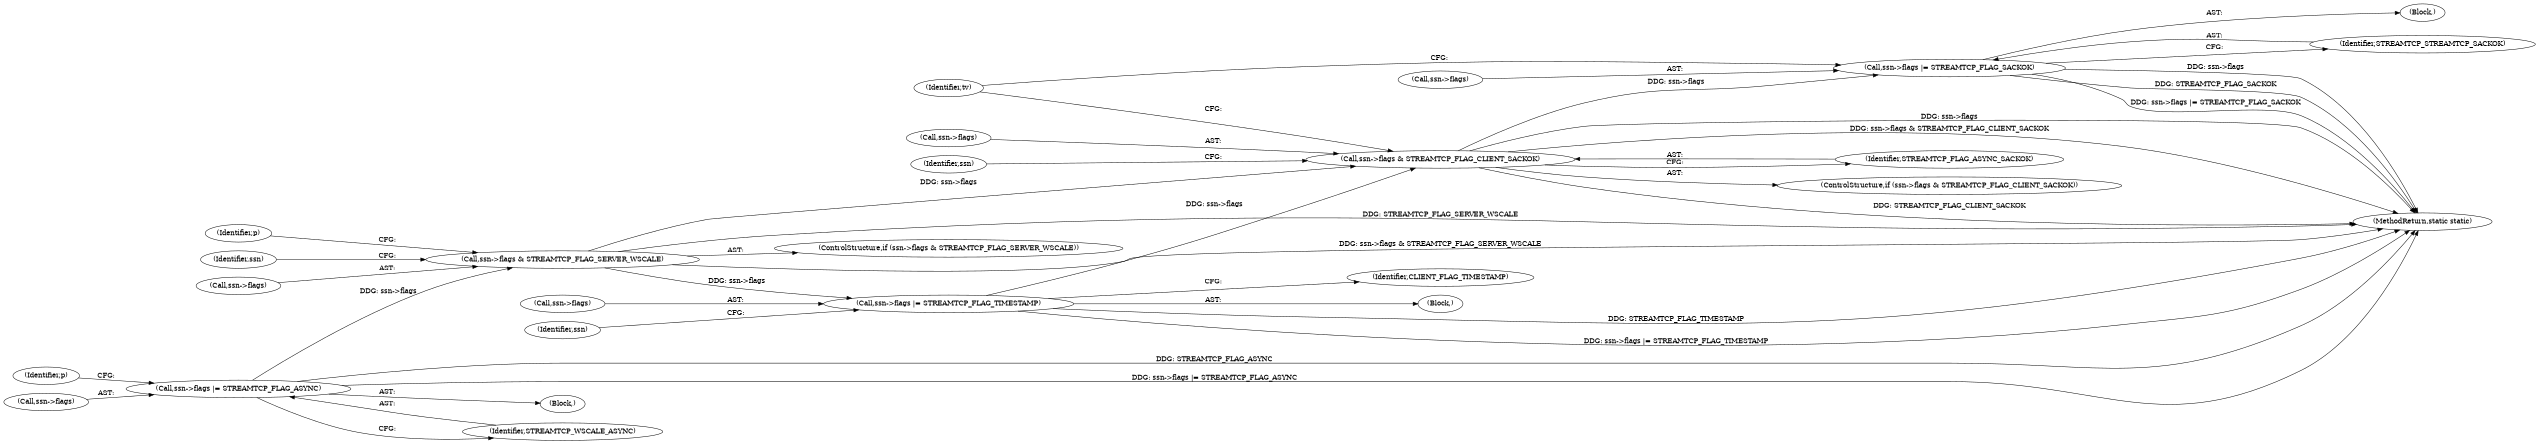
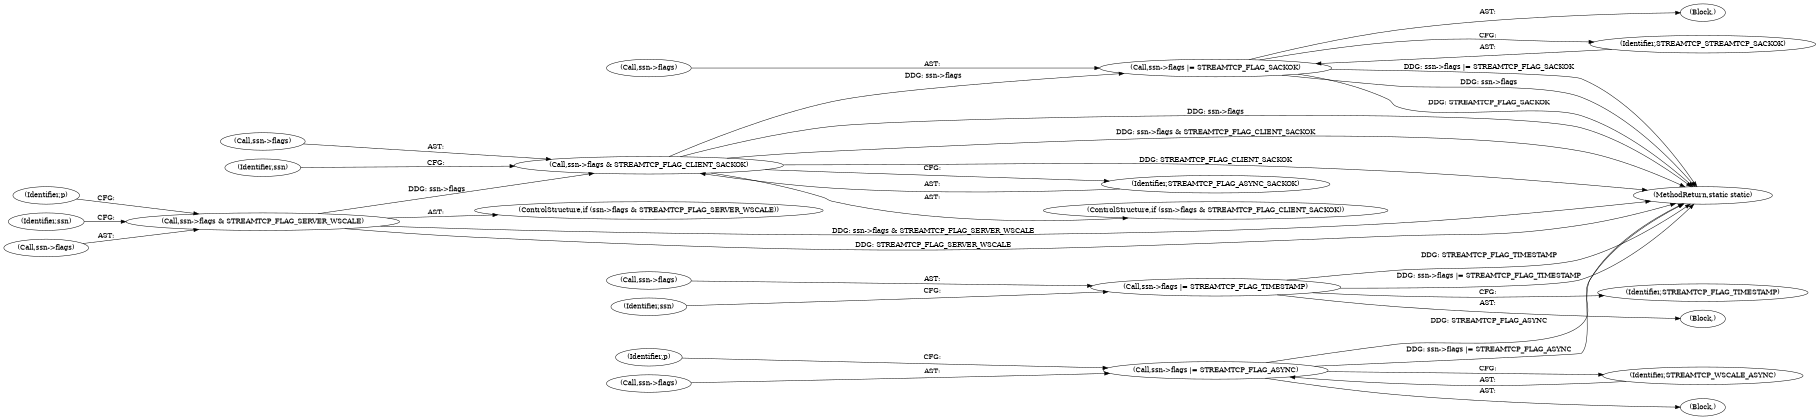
(949, 88) -> none
(1200, 239) -> none
(1440, 278) -> (1703, 293)
(725, 287) -> none
(375, 312) -> none
